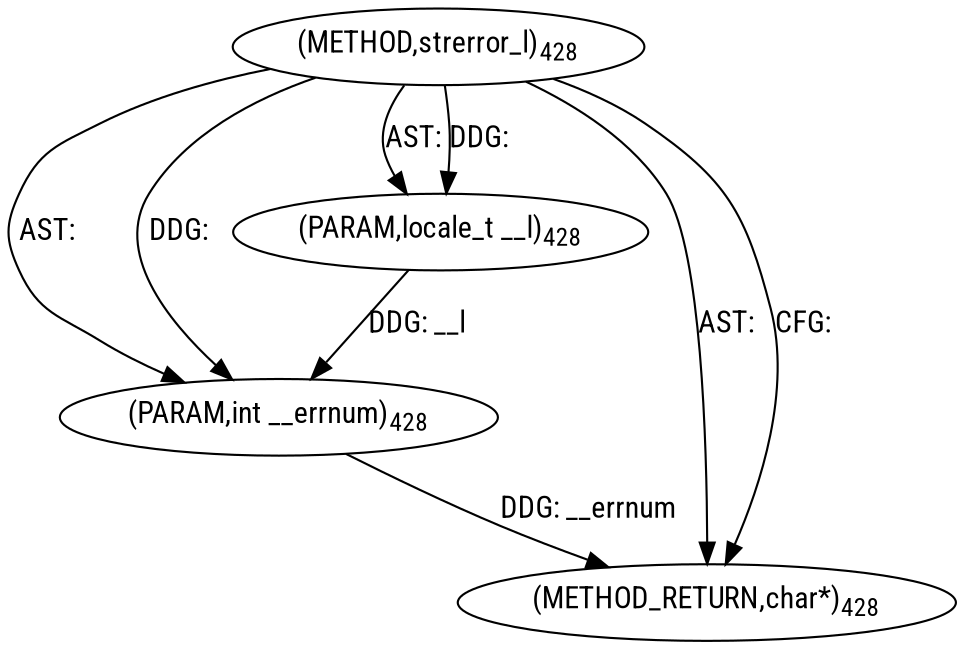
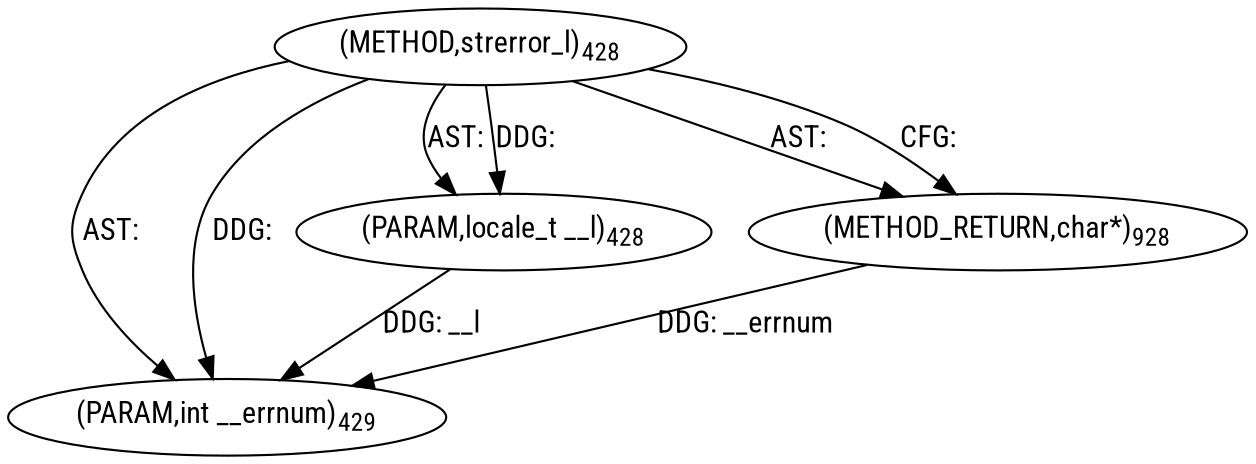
(410, 414) -> (358, 414)
(465, 511) -> (620, 323)
(861, 599) -> (1152, 229)
